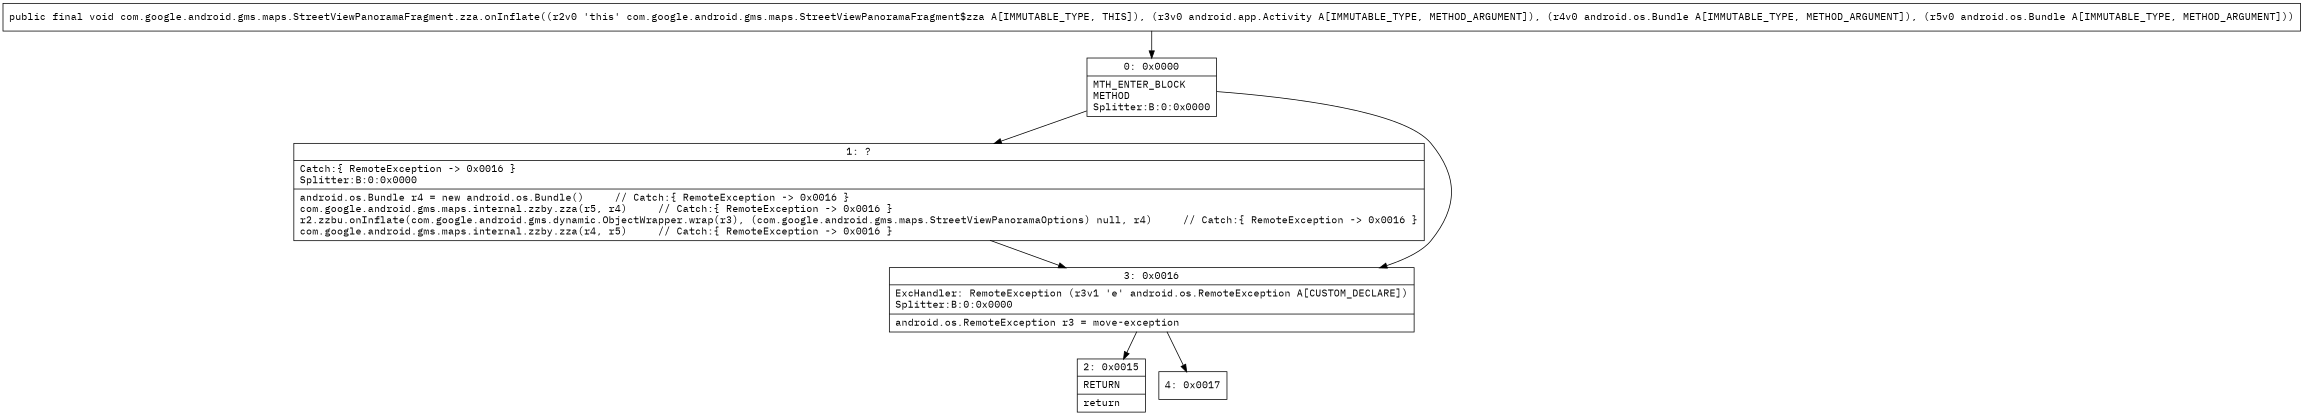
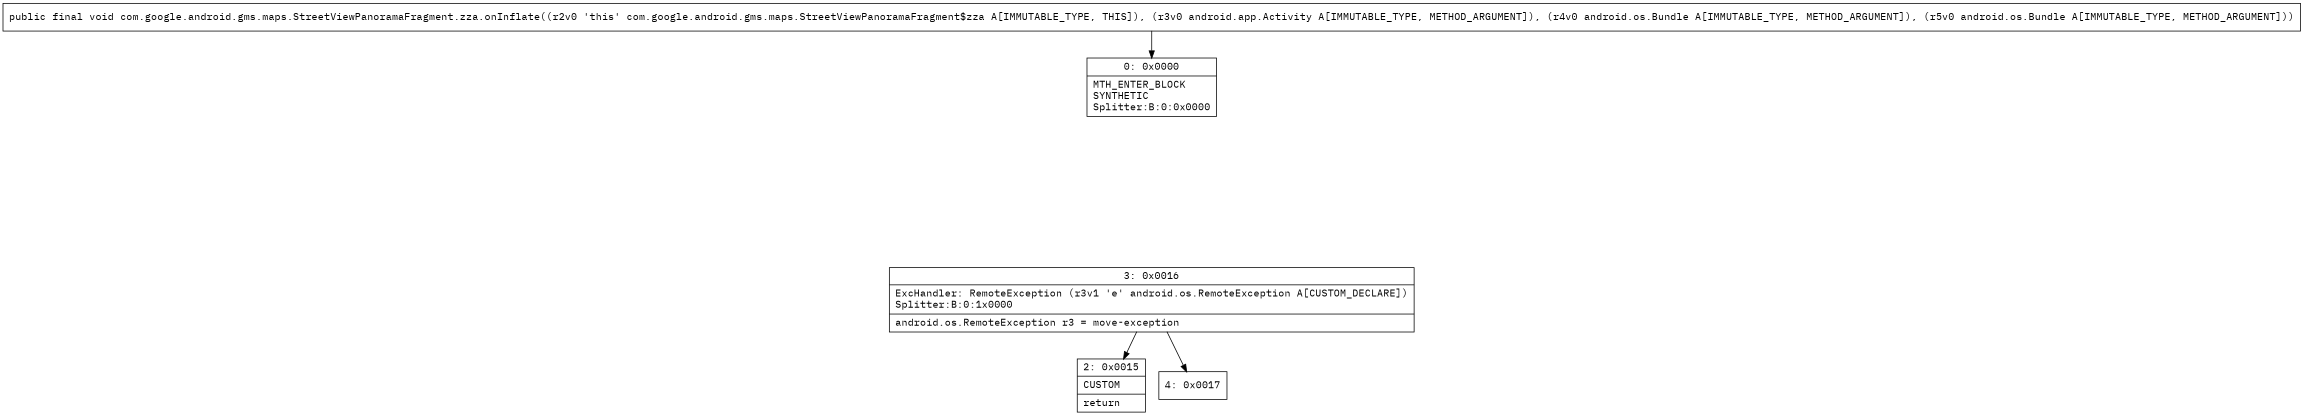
(1112, 96) -> (1121, 96)
(1404, 126) -> none
(859, 192) -> none
(954, 305) -> (954, 305)
(1102, 385) -> (1102, 385)
